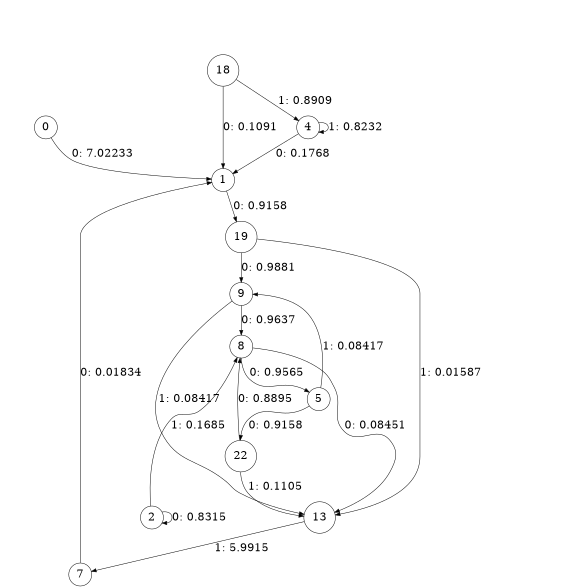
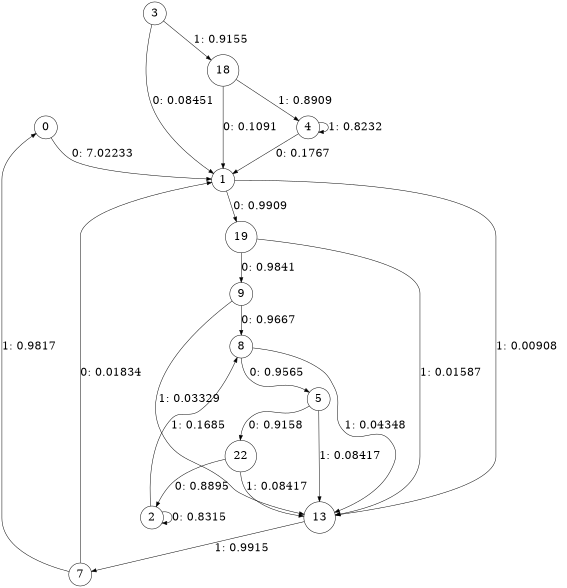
none -> (155, 13)
(308, 154) -> (308, 154)
(266, 206) -> (266, 206)
(274, 268) -> (274, 268)
none -> (496, 294)
(274, 320) -> (274, 320)
(314, 323) -> (319, 454)
none -> (2, 367)
(193, 399) -> (193, 399)
(238, 402) -> (186, 473)
(379, 425) -> (379, 425)
(280, 487) -> (280, 487)
(247, 548) -> (247, 548)
